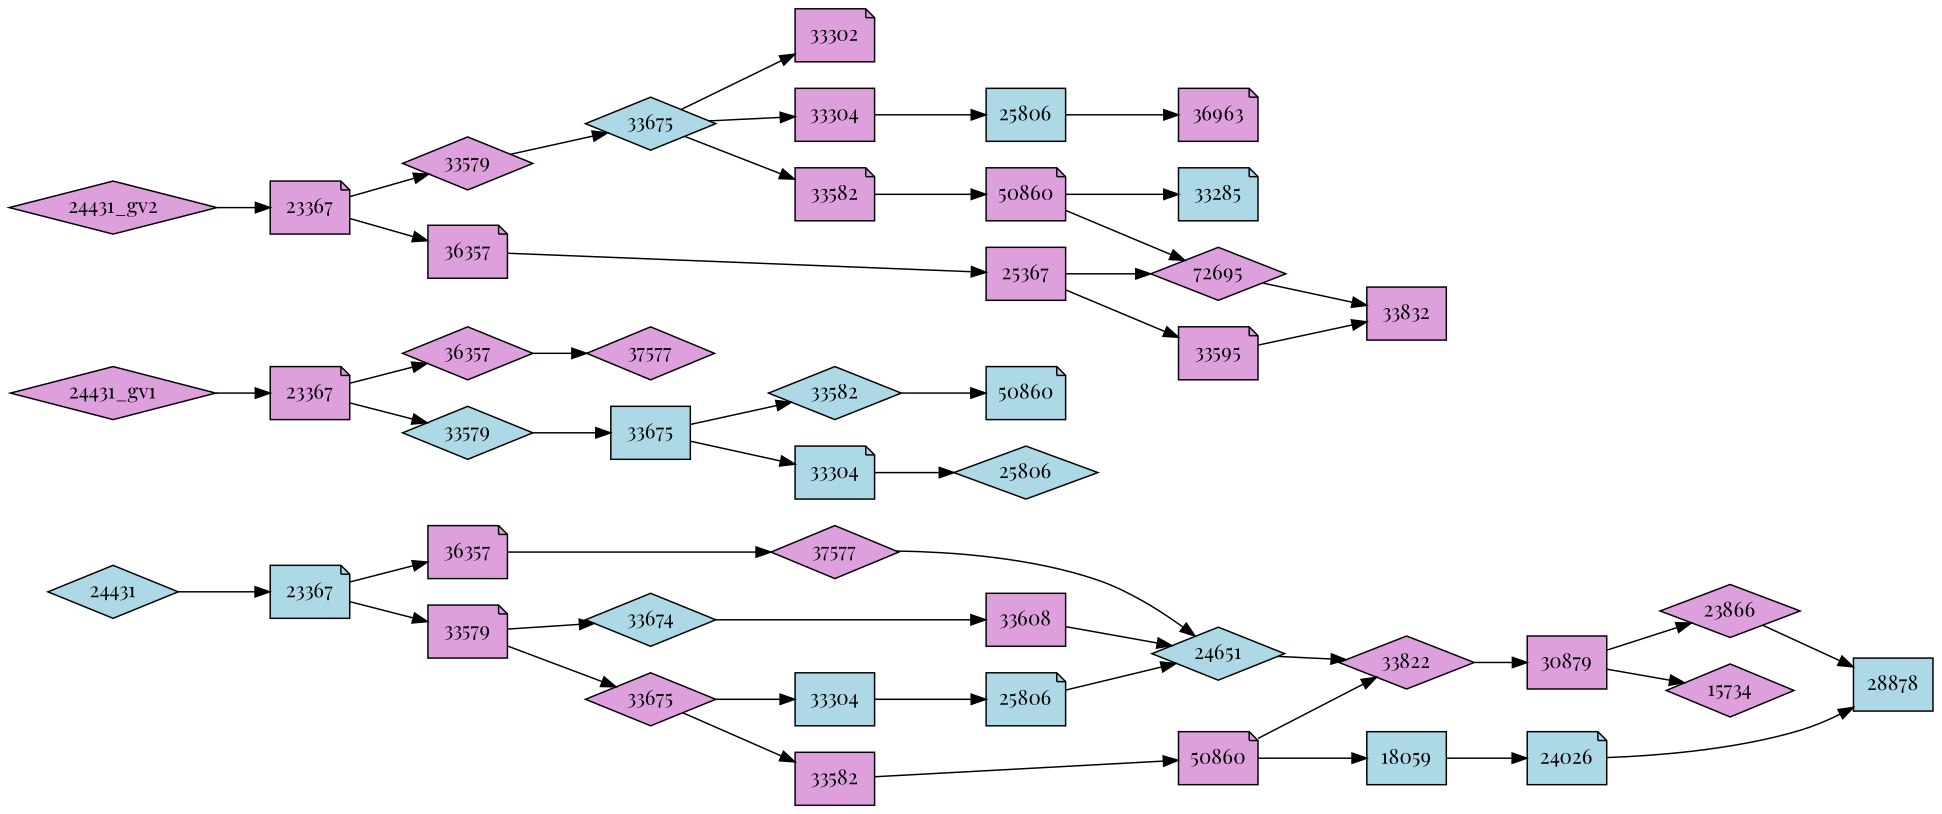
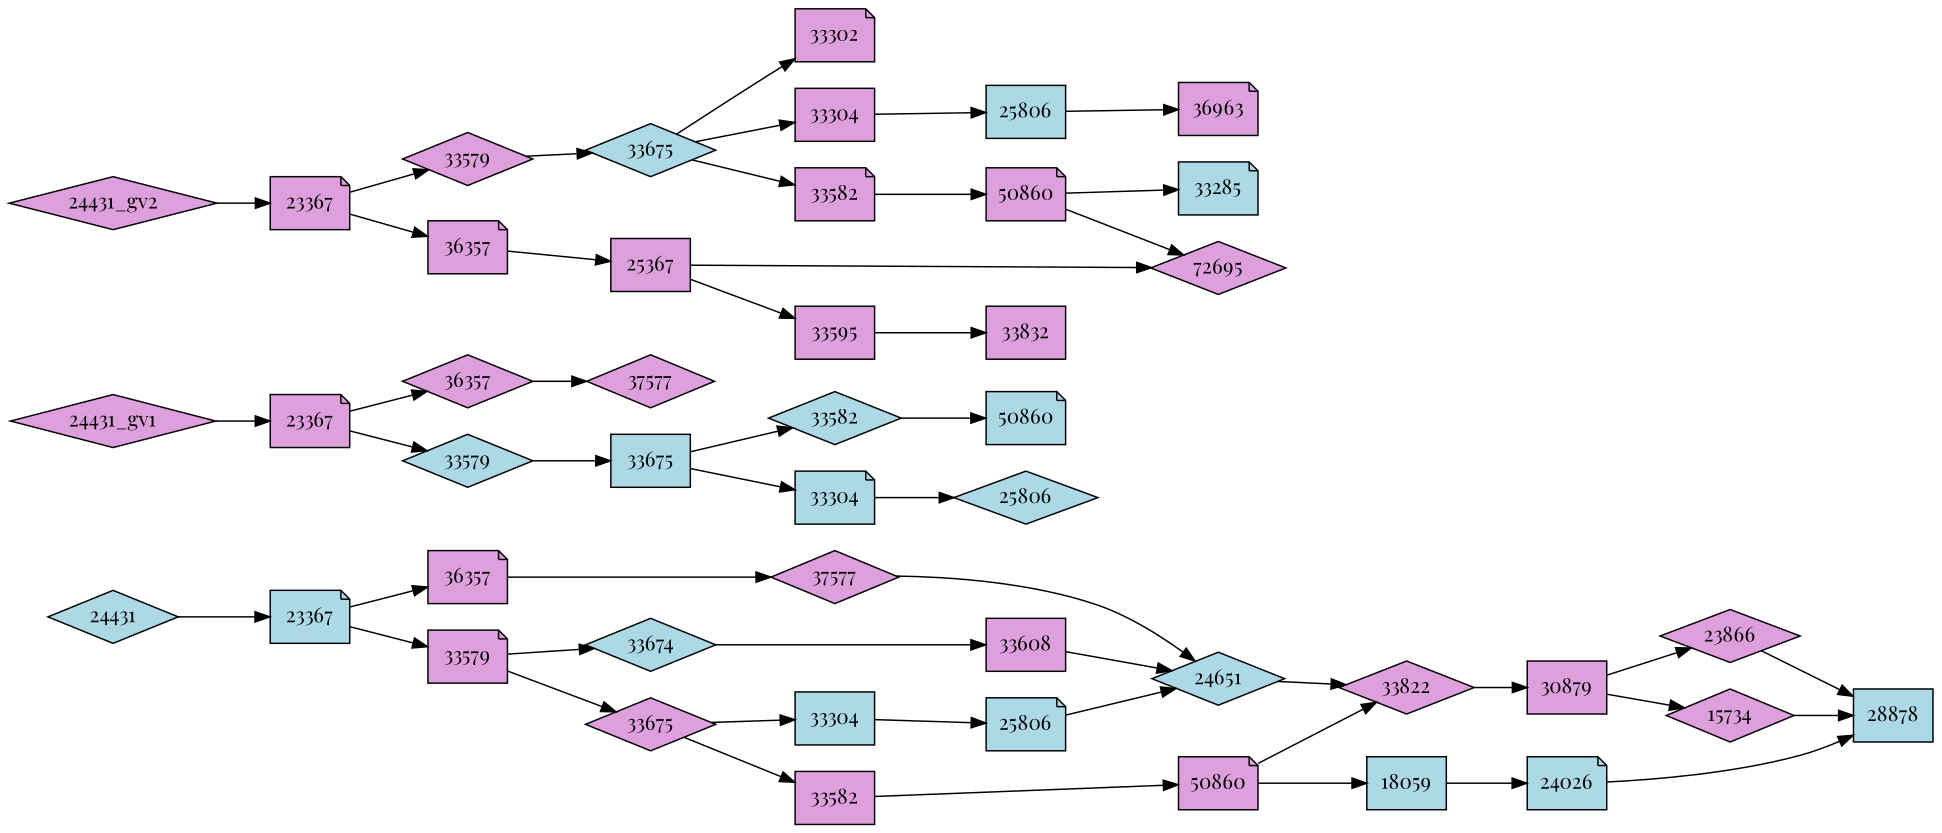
(1307, 293) -> none
(1218, 353) -> (835, 333)
none -> (1816, 716)
